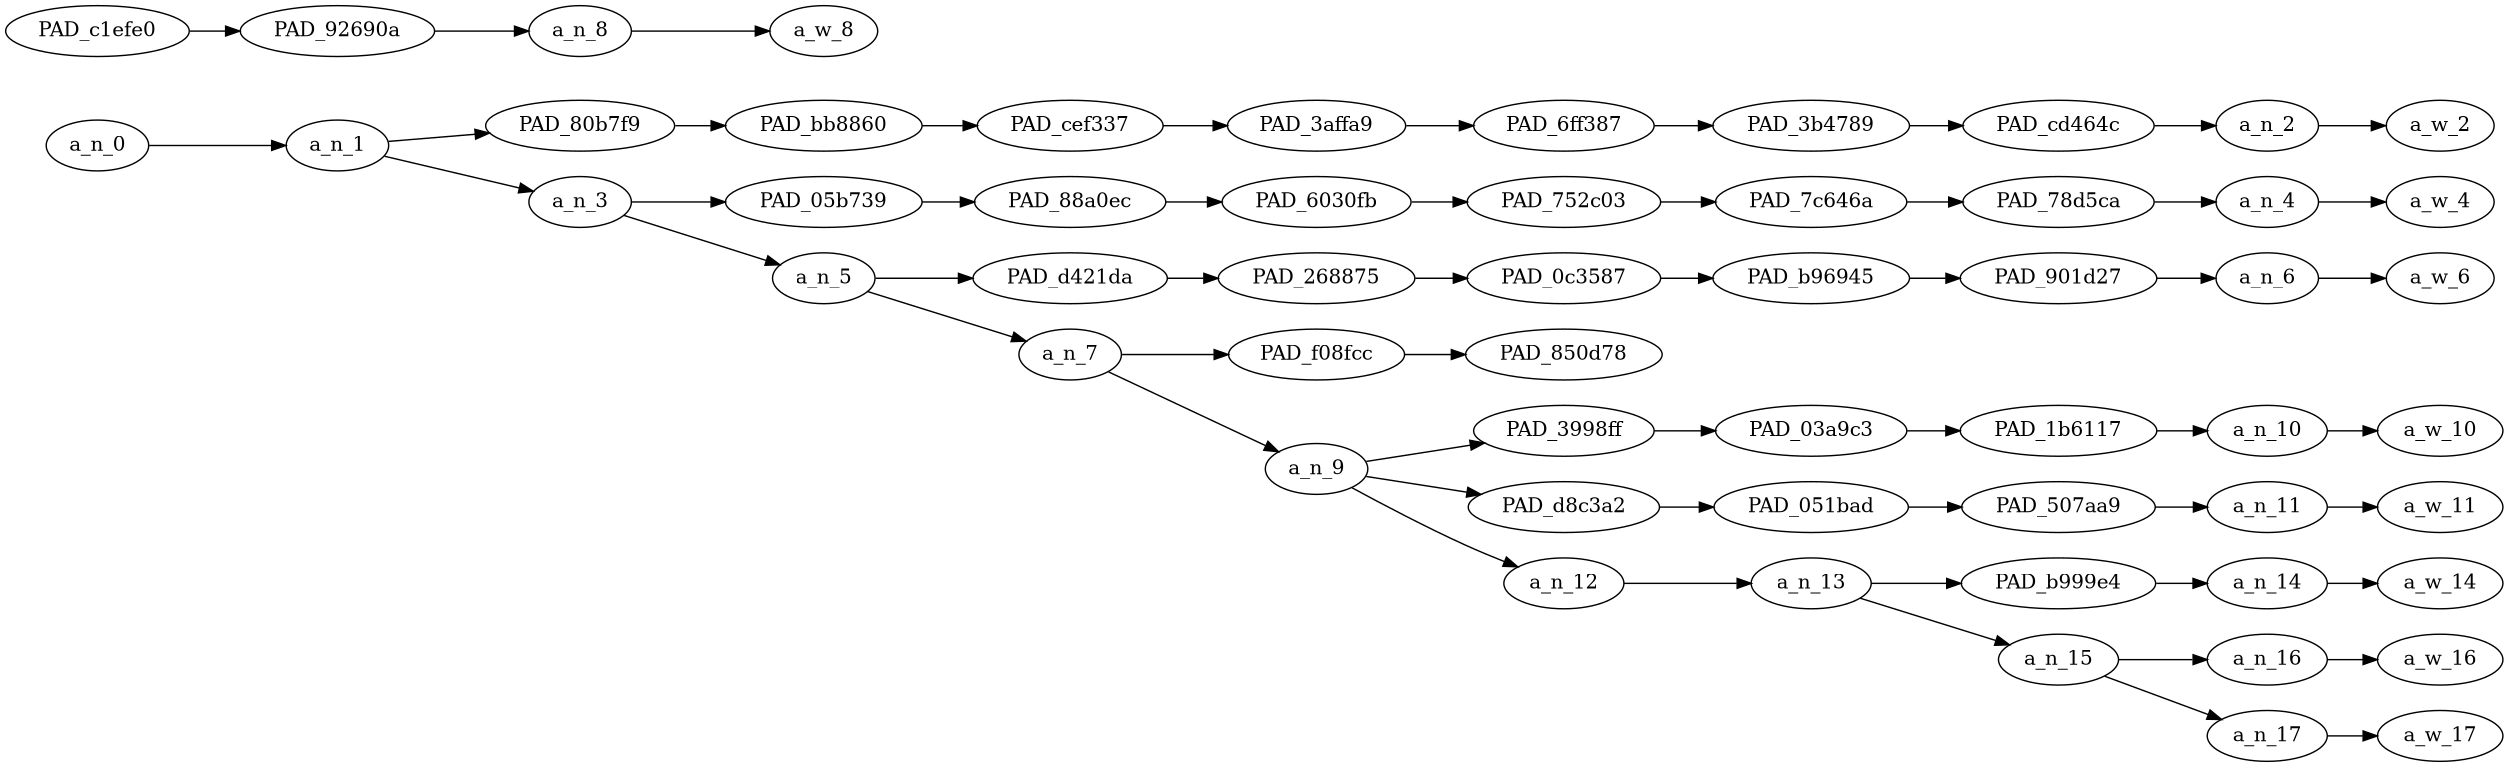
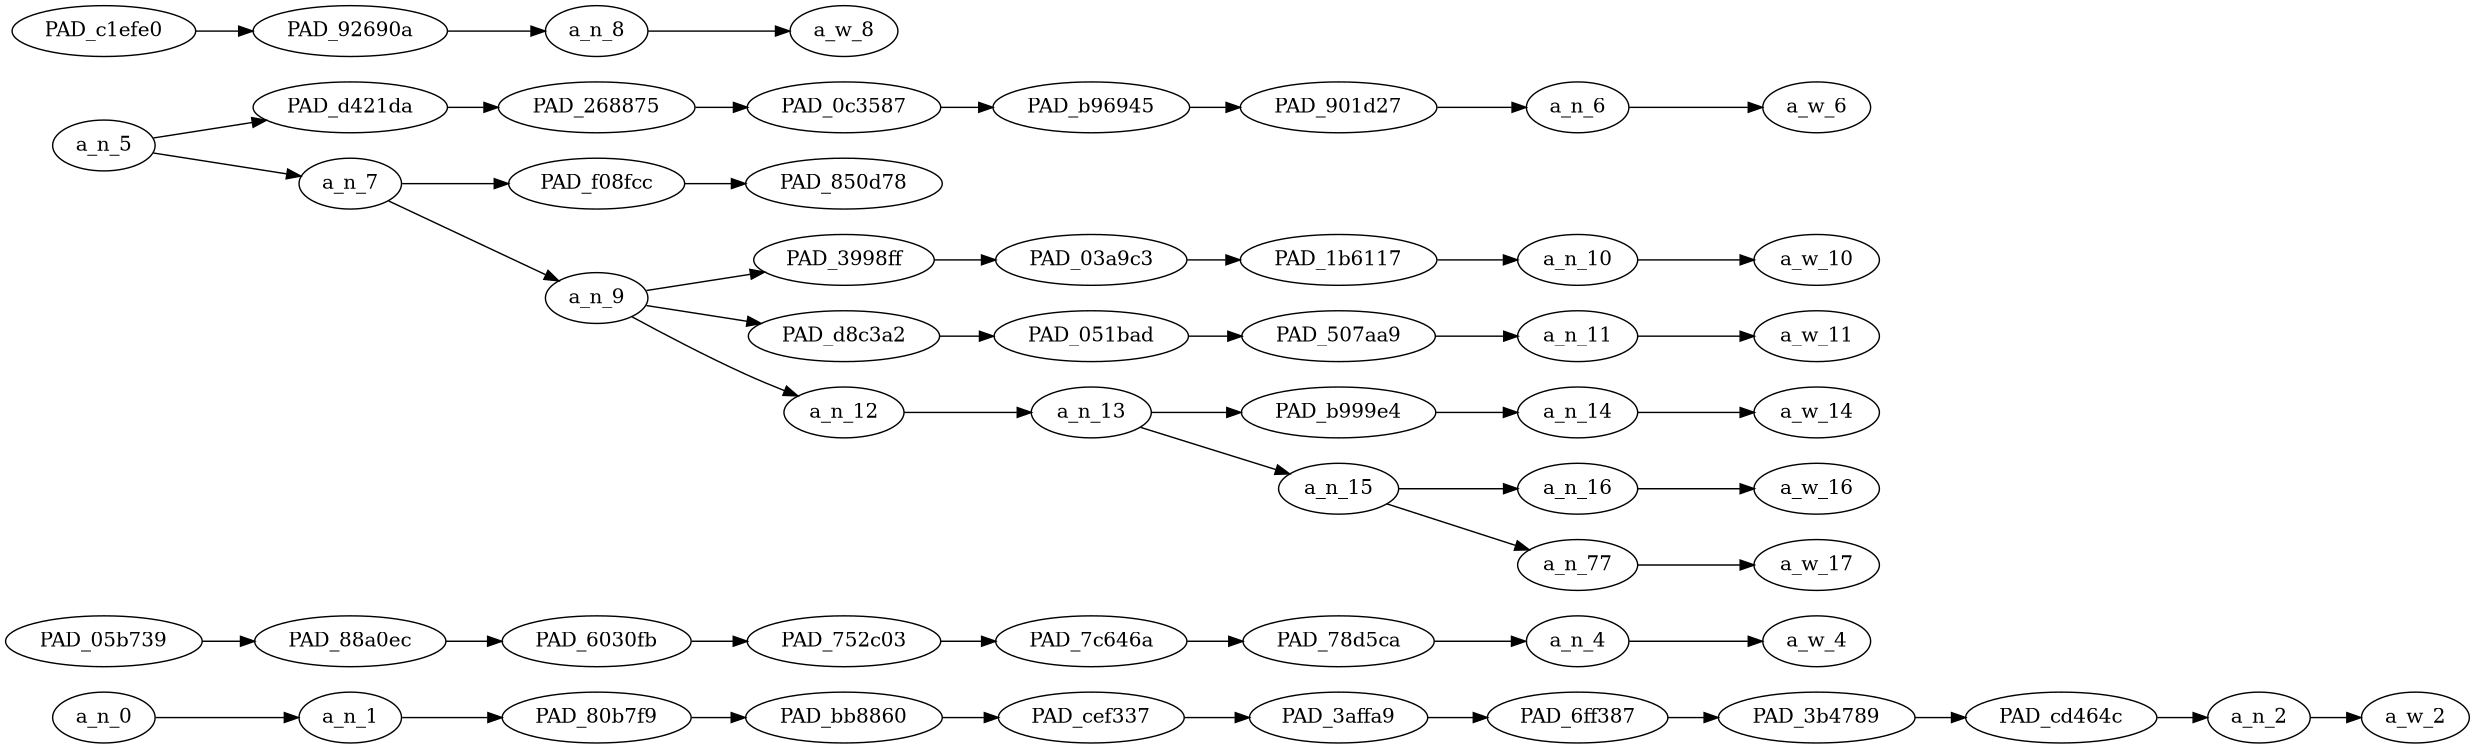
(580, 202) -> none
(2267, 736) -> (1578, 565)
